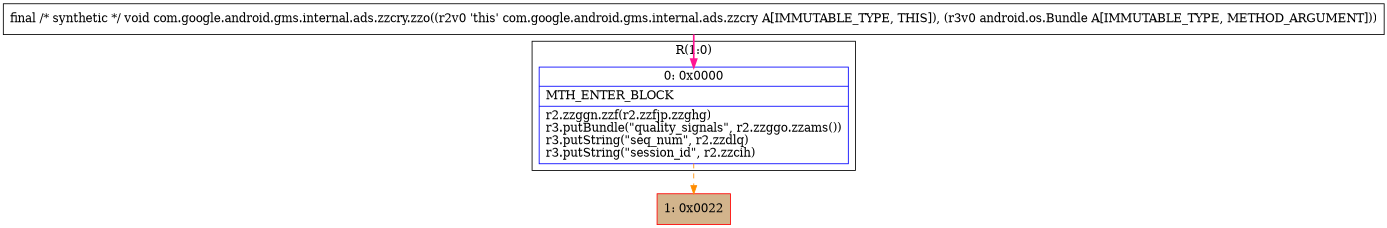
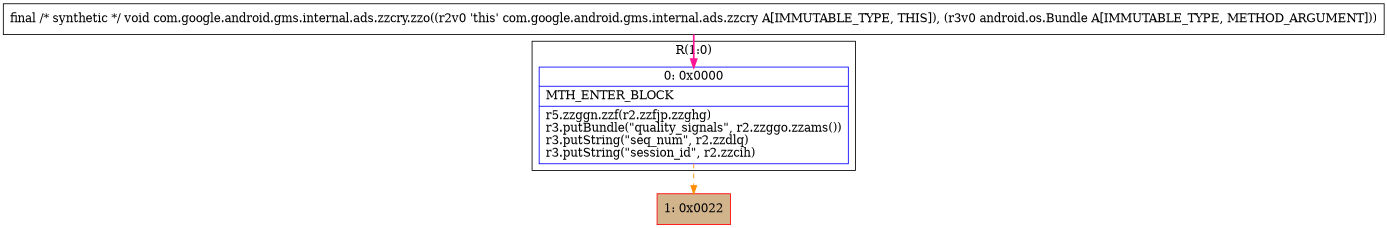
(629, 116) -> (629, 116)
